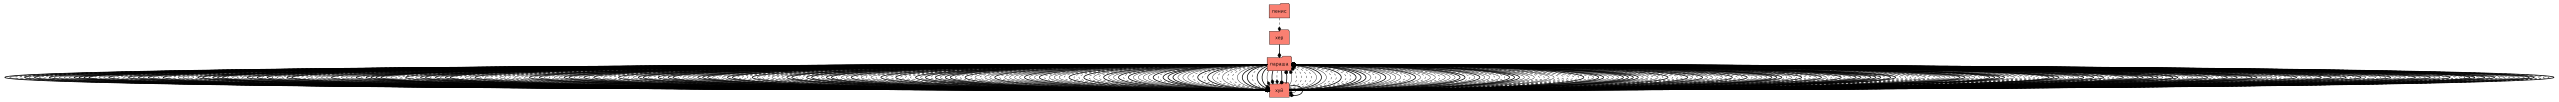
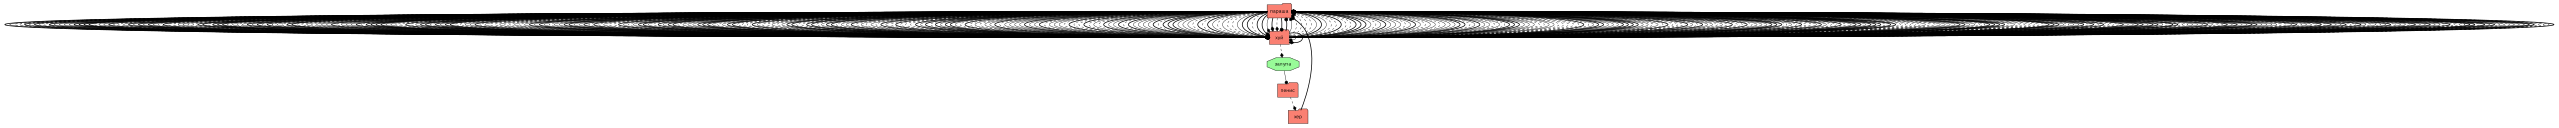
(1279, 49) -> (1312, 63)
none -> (1283, 64)
